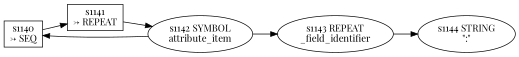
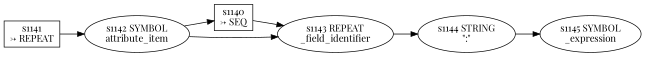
(52, 28) -> (265, 23)
none -> (591, 34)
